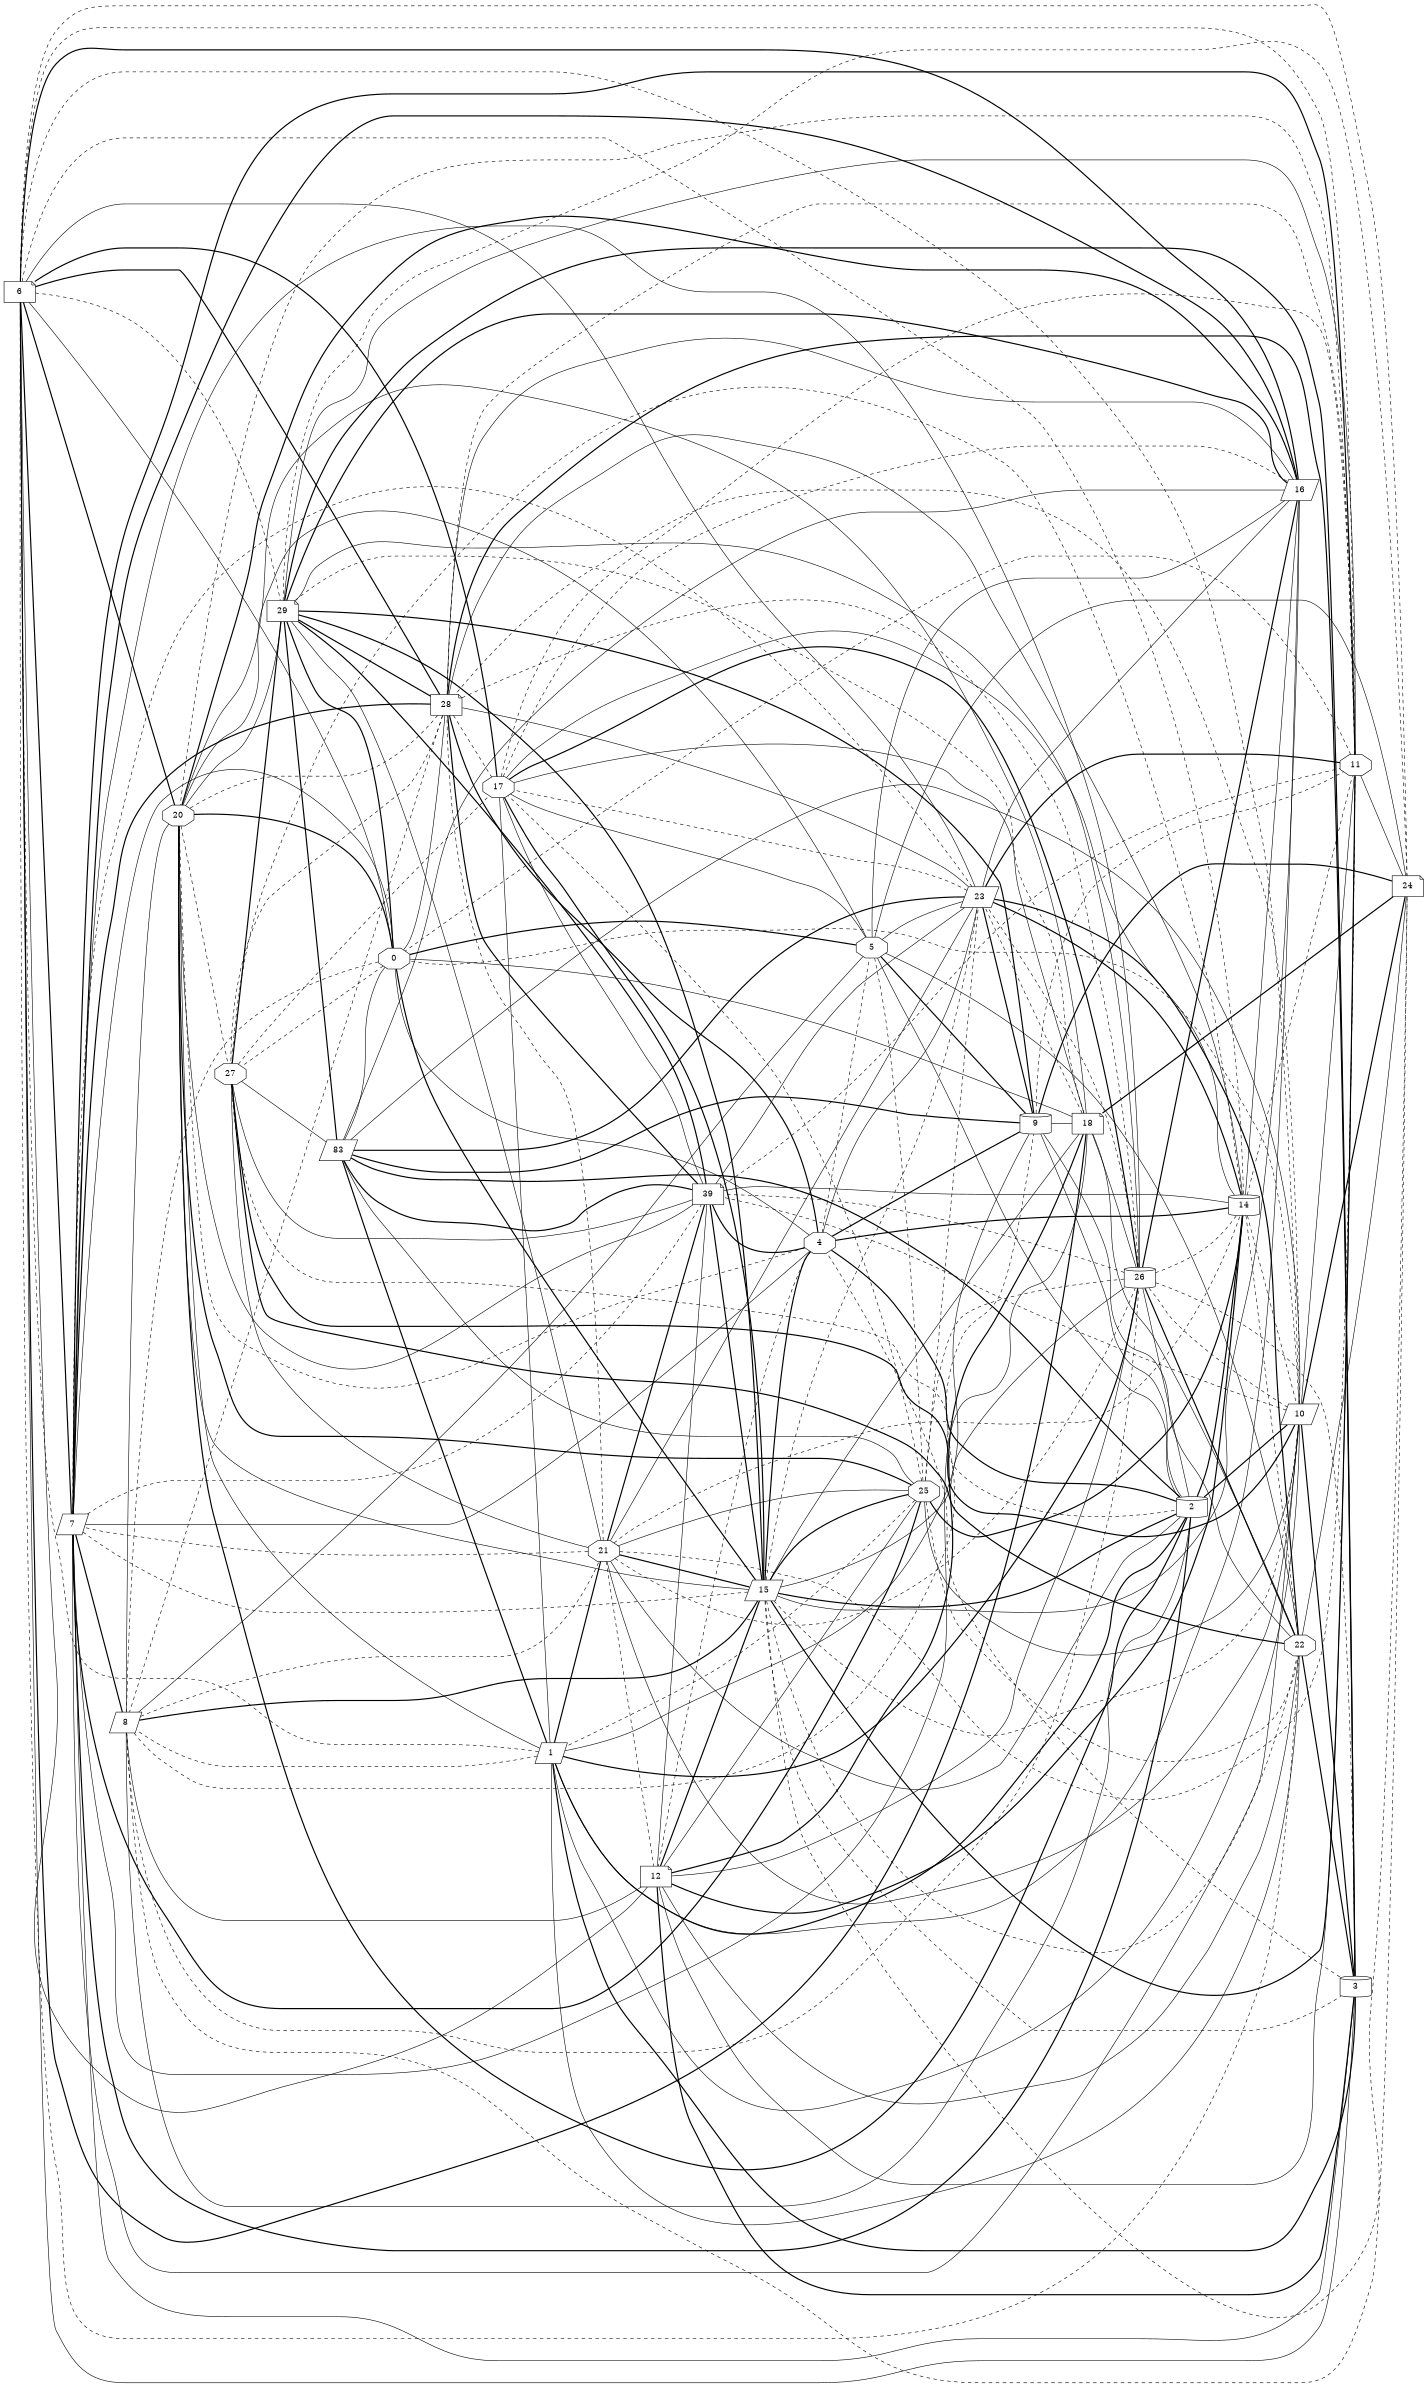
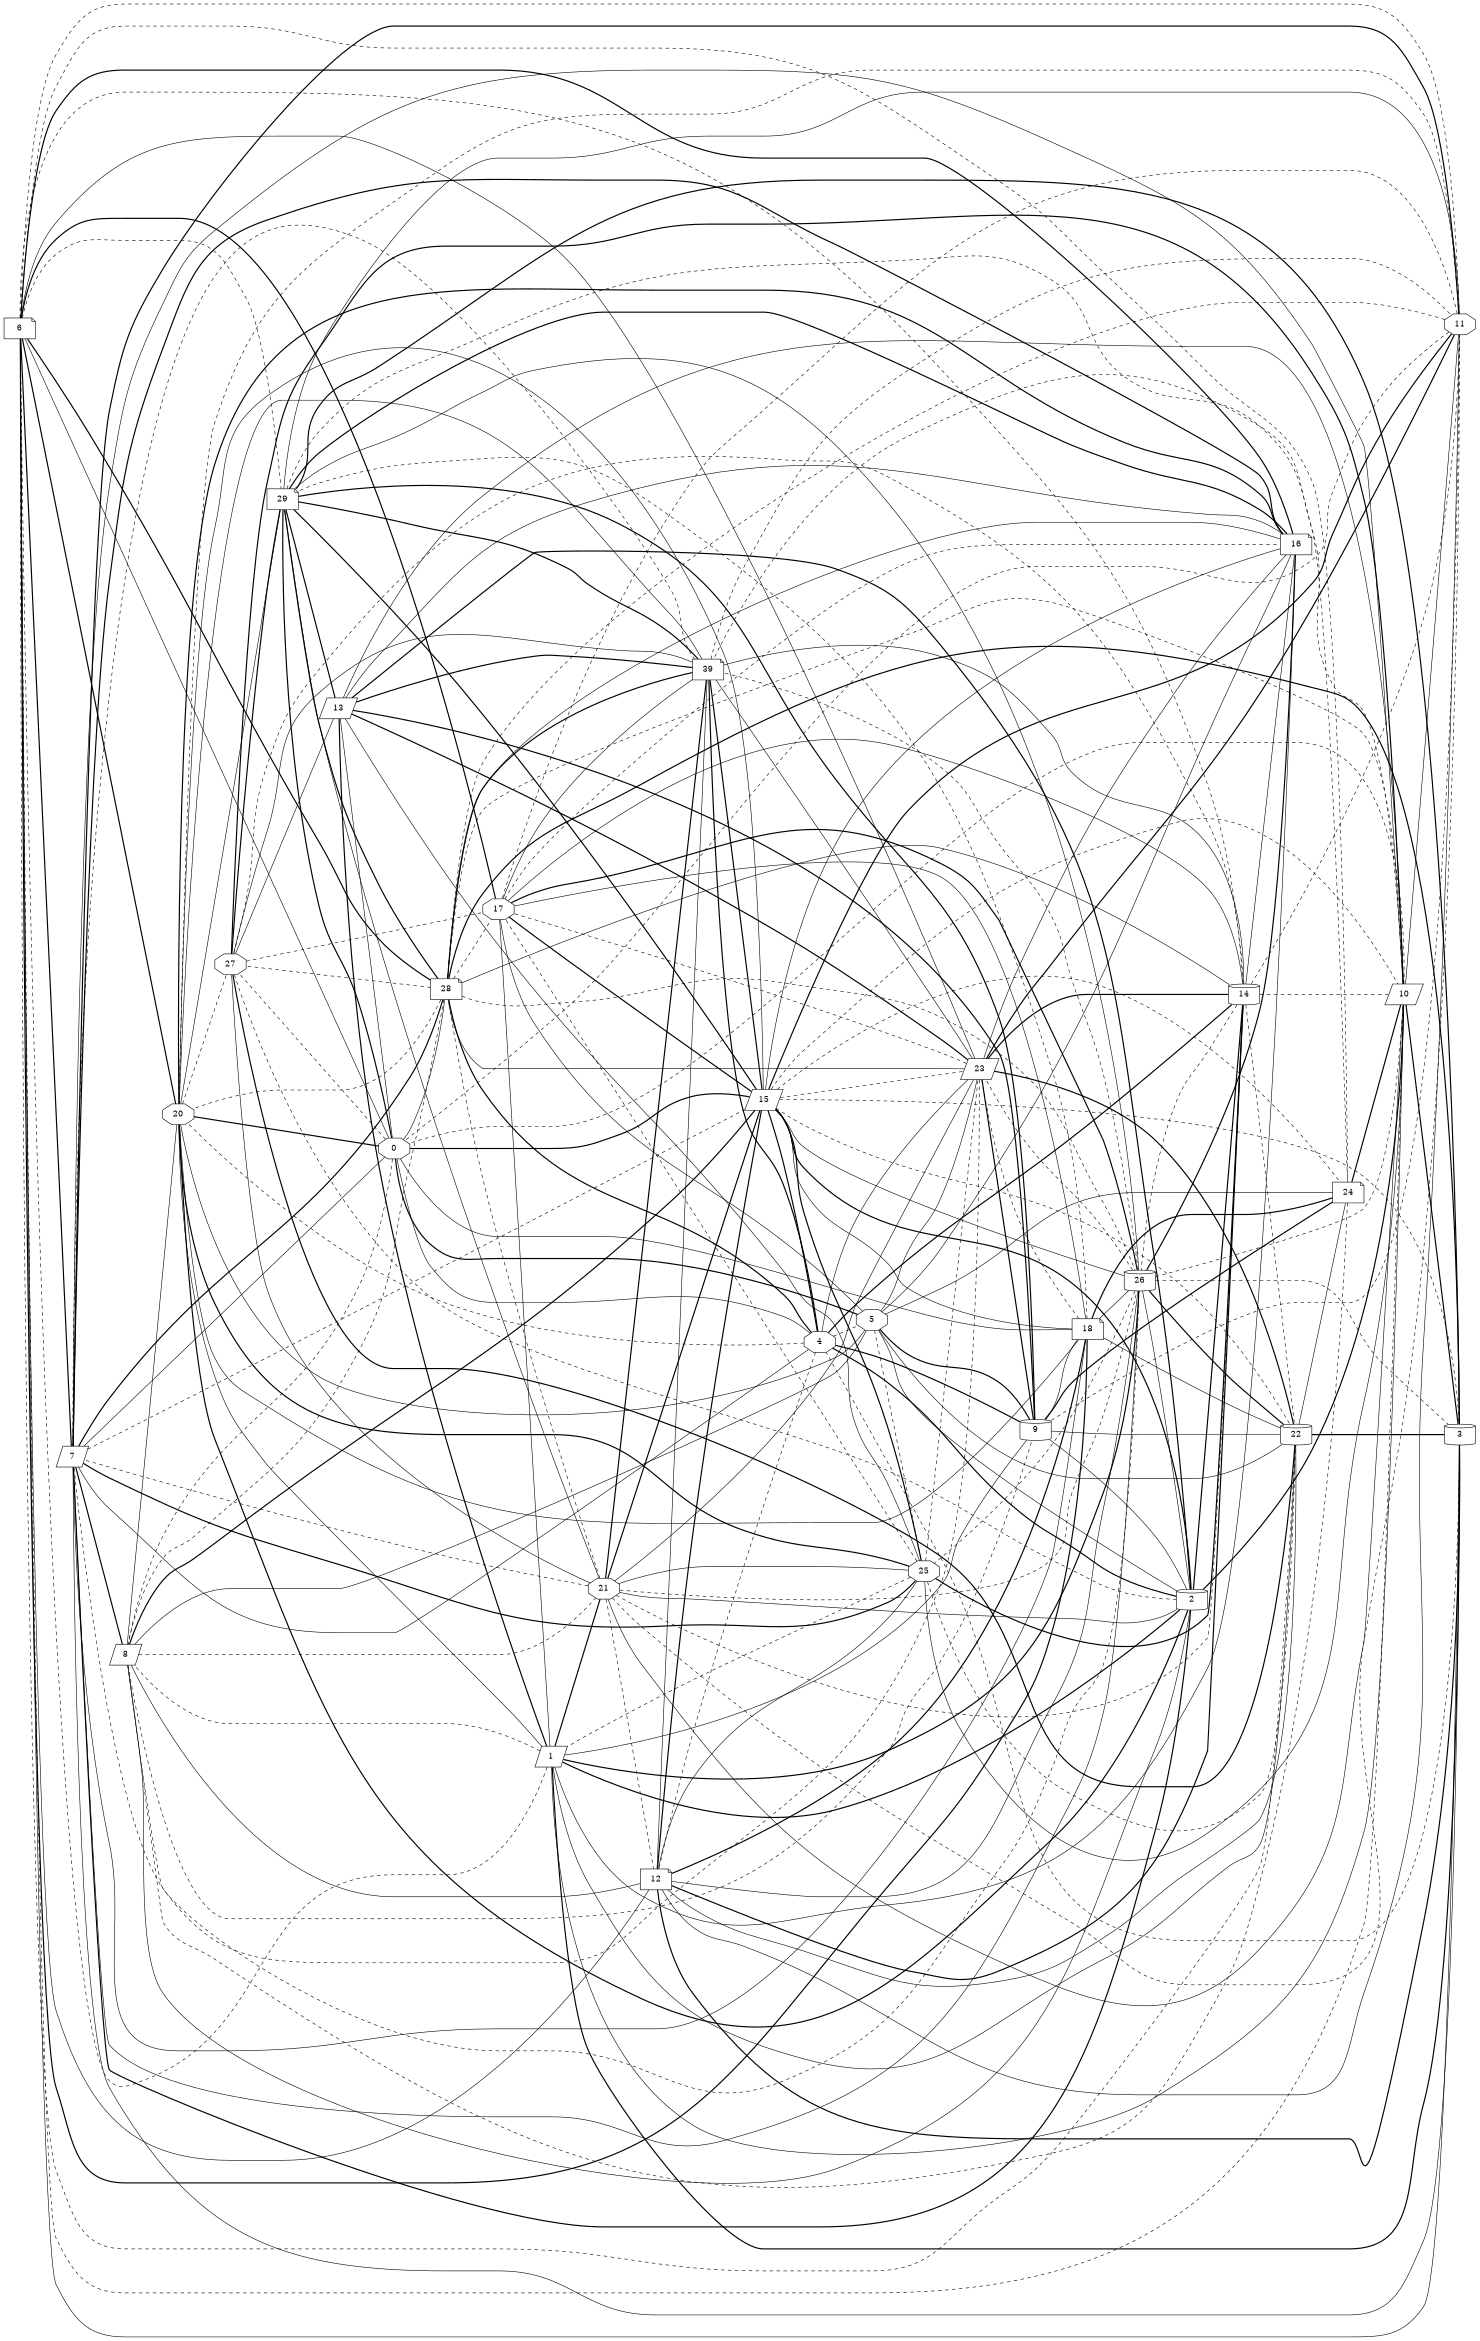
(1300, 490) -> (1296, 544)
(1382, 826) -> none
(338, 1150) -> (338, 708)
(1300, 1645) -> (1296, 1435)
